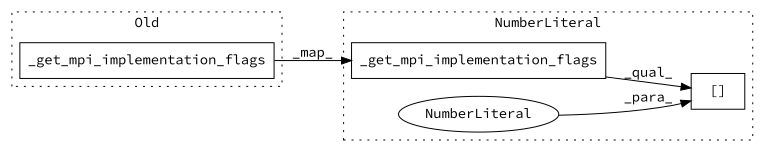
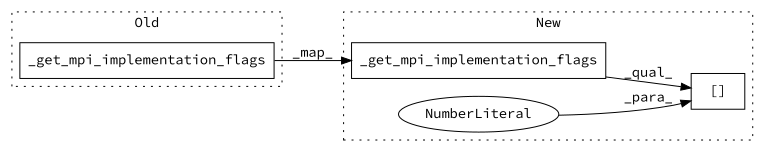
(548, 23) -> (548, 23)
